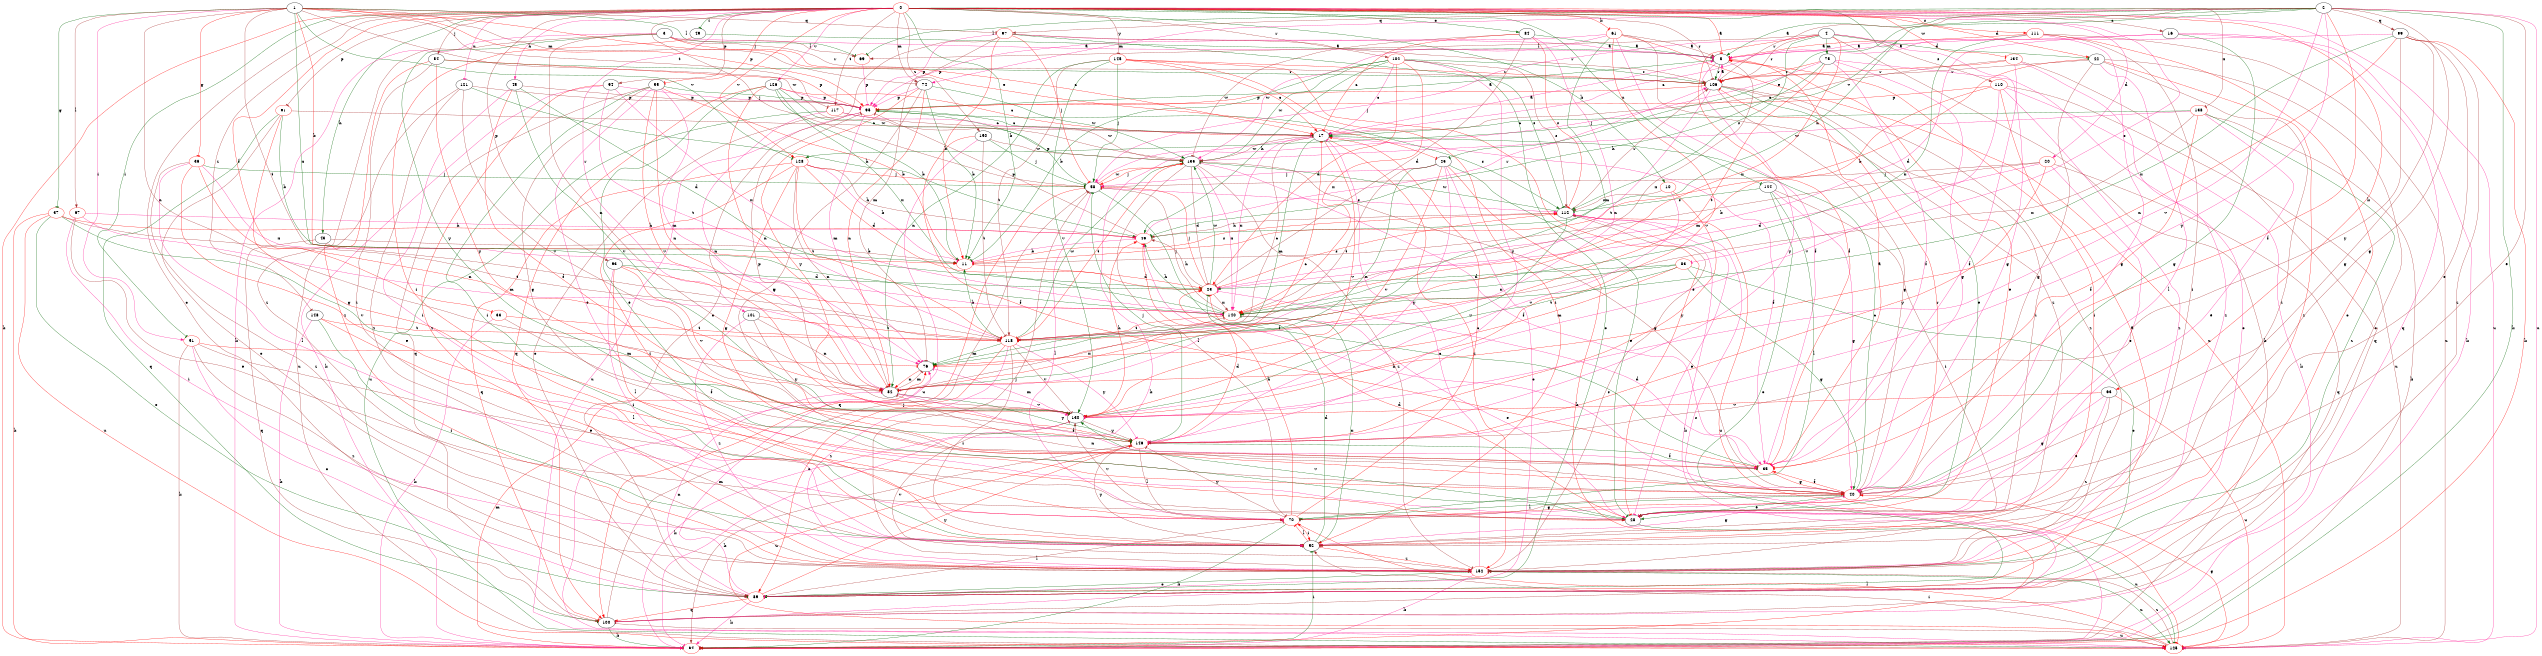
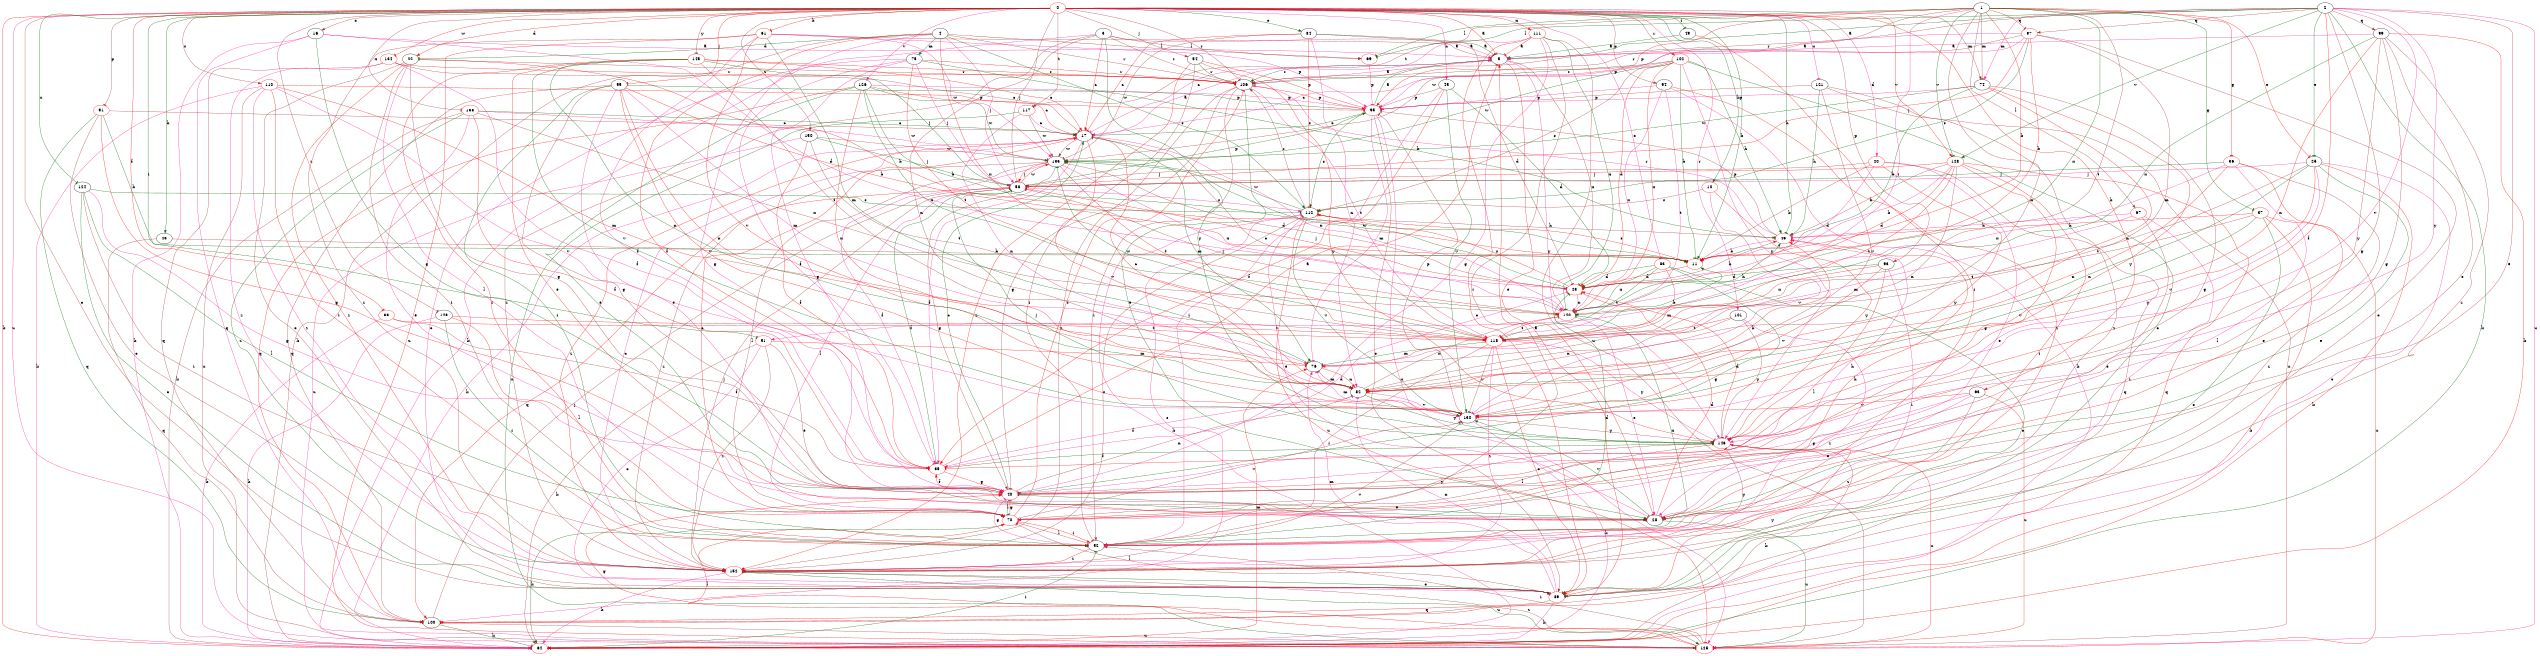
(1925, 21) -> (1517, 21)
(1912, 56) -> (562, 11)
(1253, 294) -> (1262, 242)
(1619, 365) -> (1074, 512)
